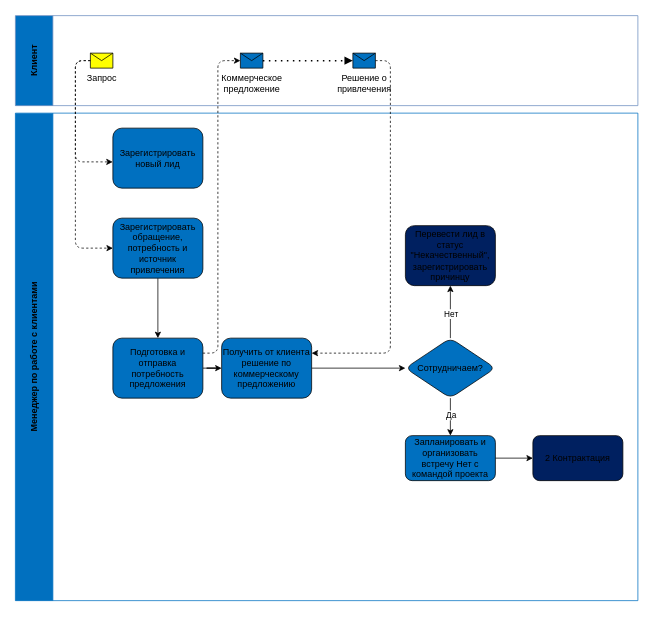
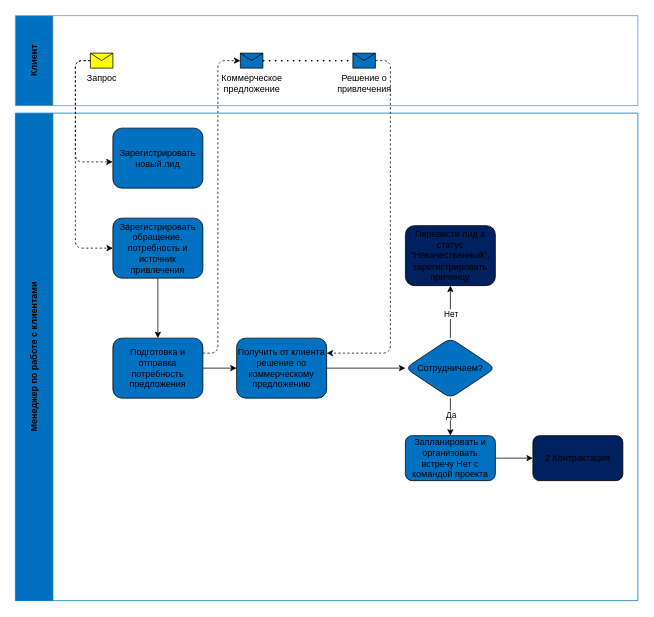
(343, 60) -> (347, 60)
(267, 368) -> (282, 368)
